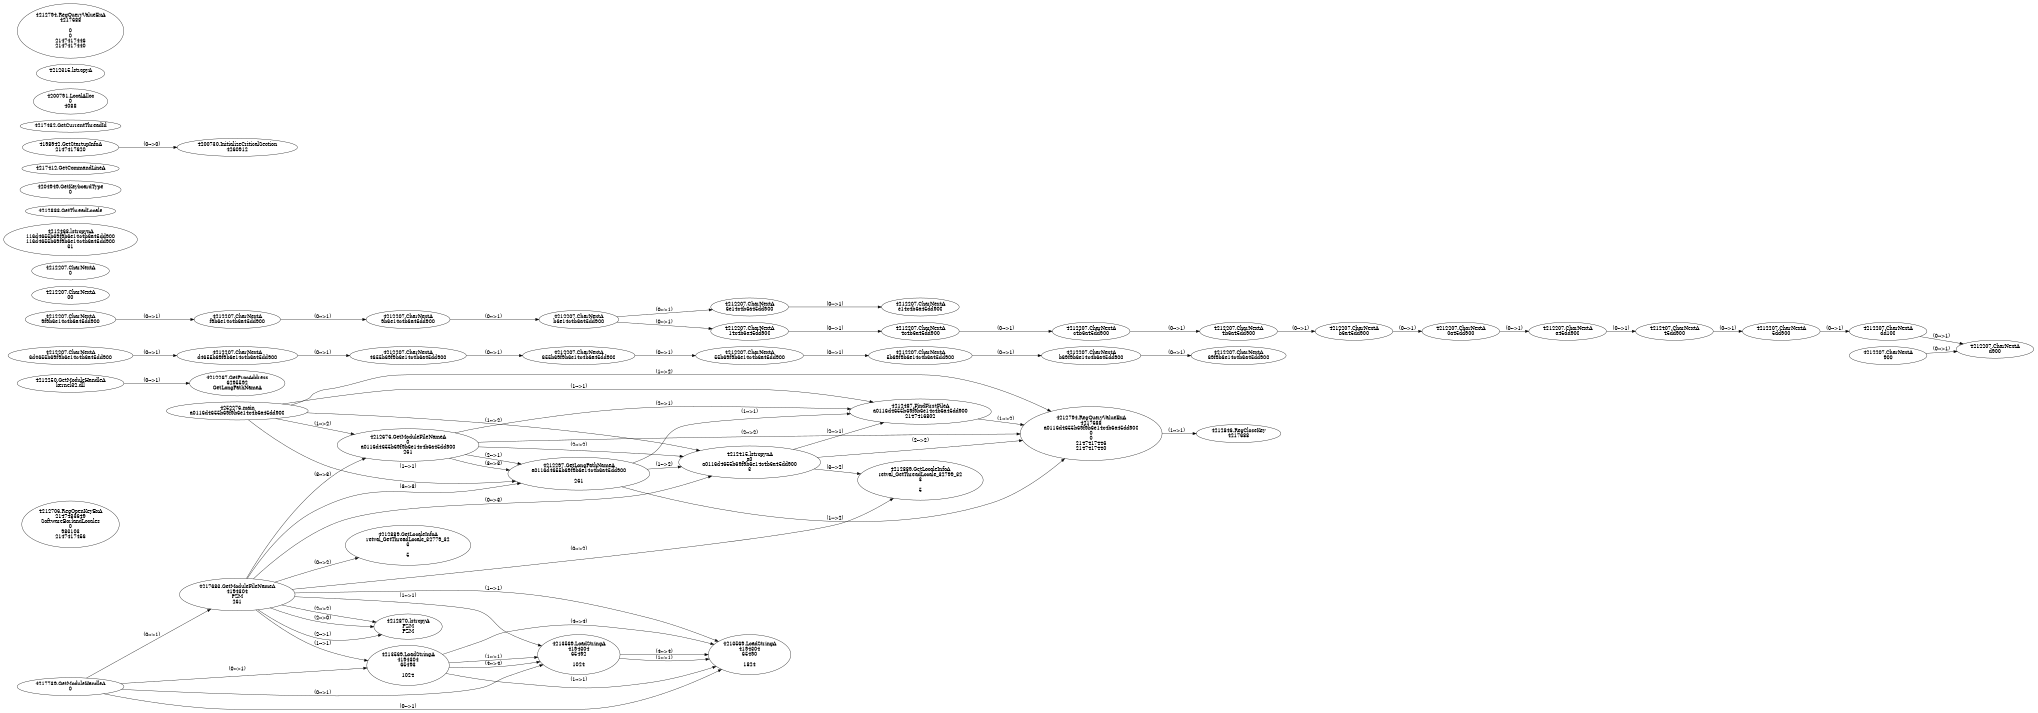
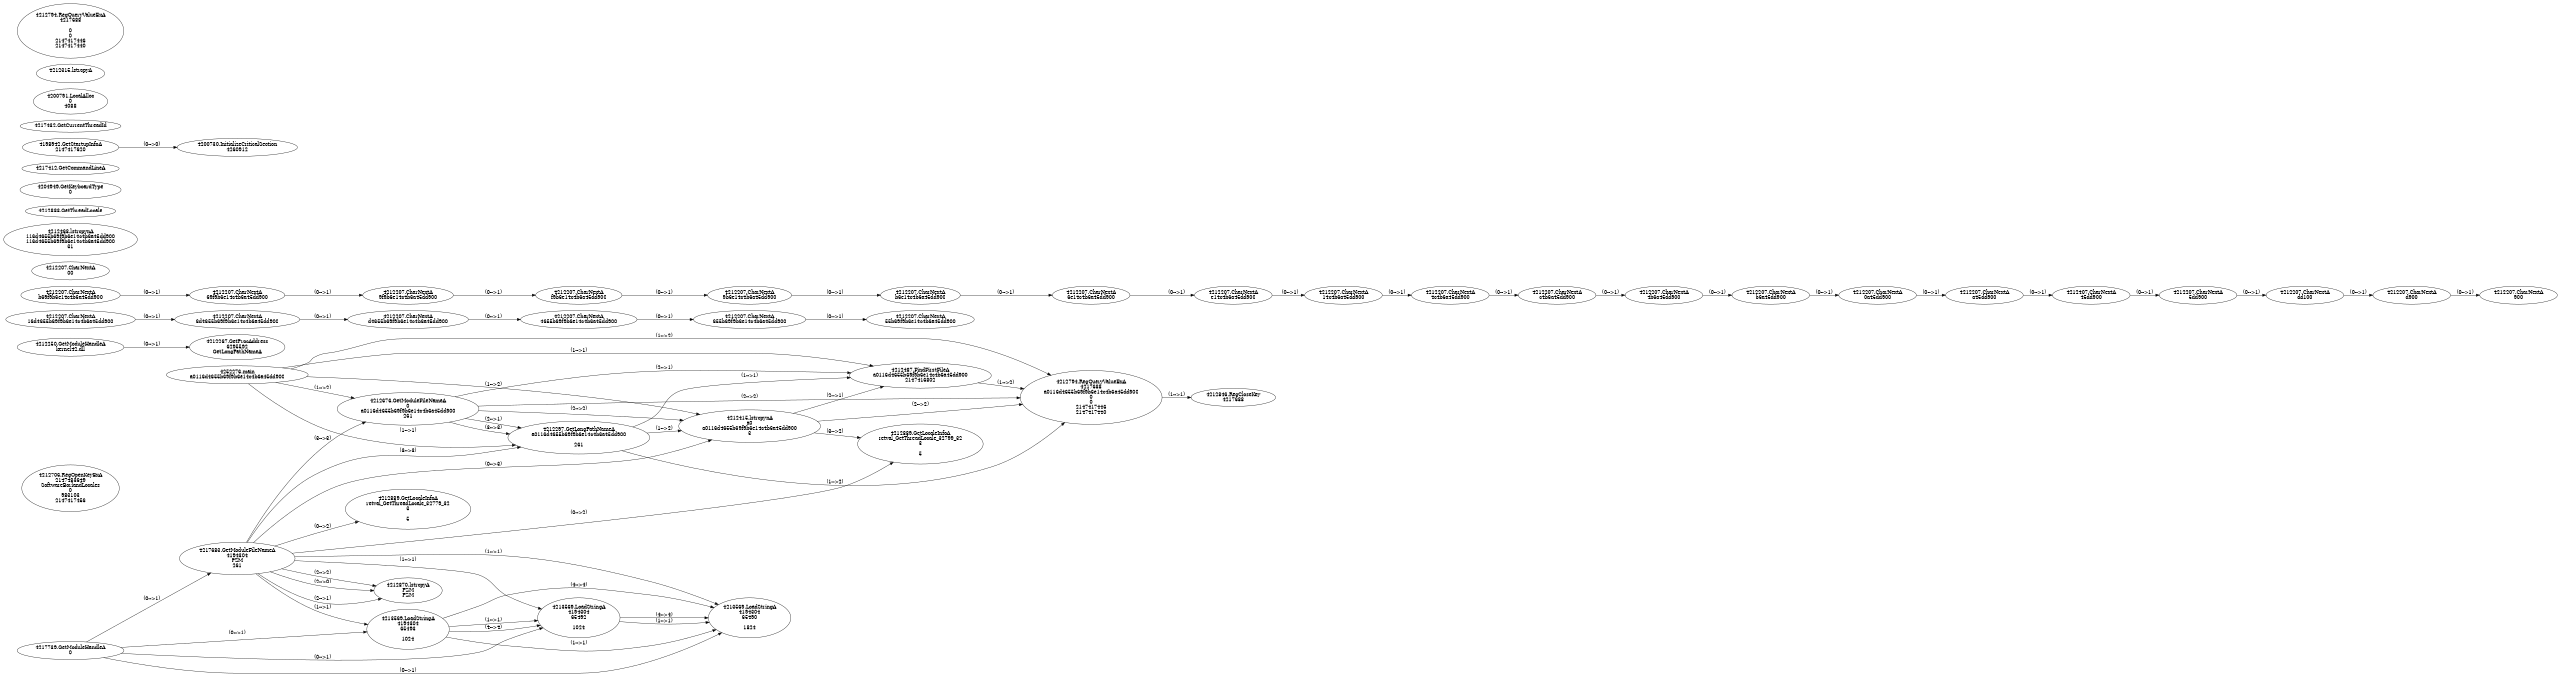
(71, 271) -> none
none -> (322, 295)
none -> (71, 319)
(663, 325) -> (1287, 295)
(1940, 352) -> (2463, 295)
(920, 356) -> none
(71, 383) -> (71, 347)
